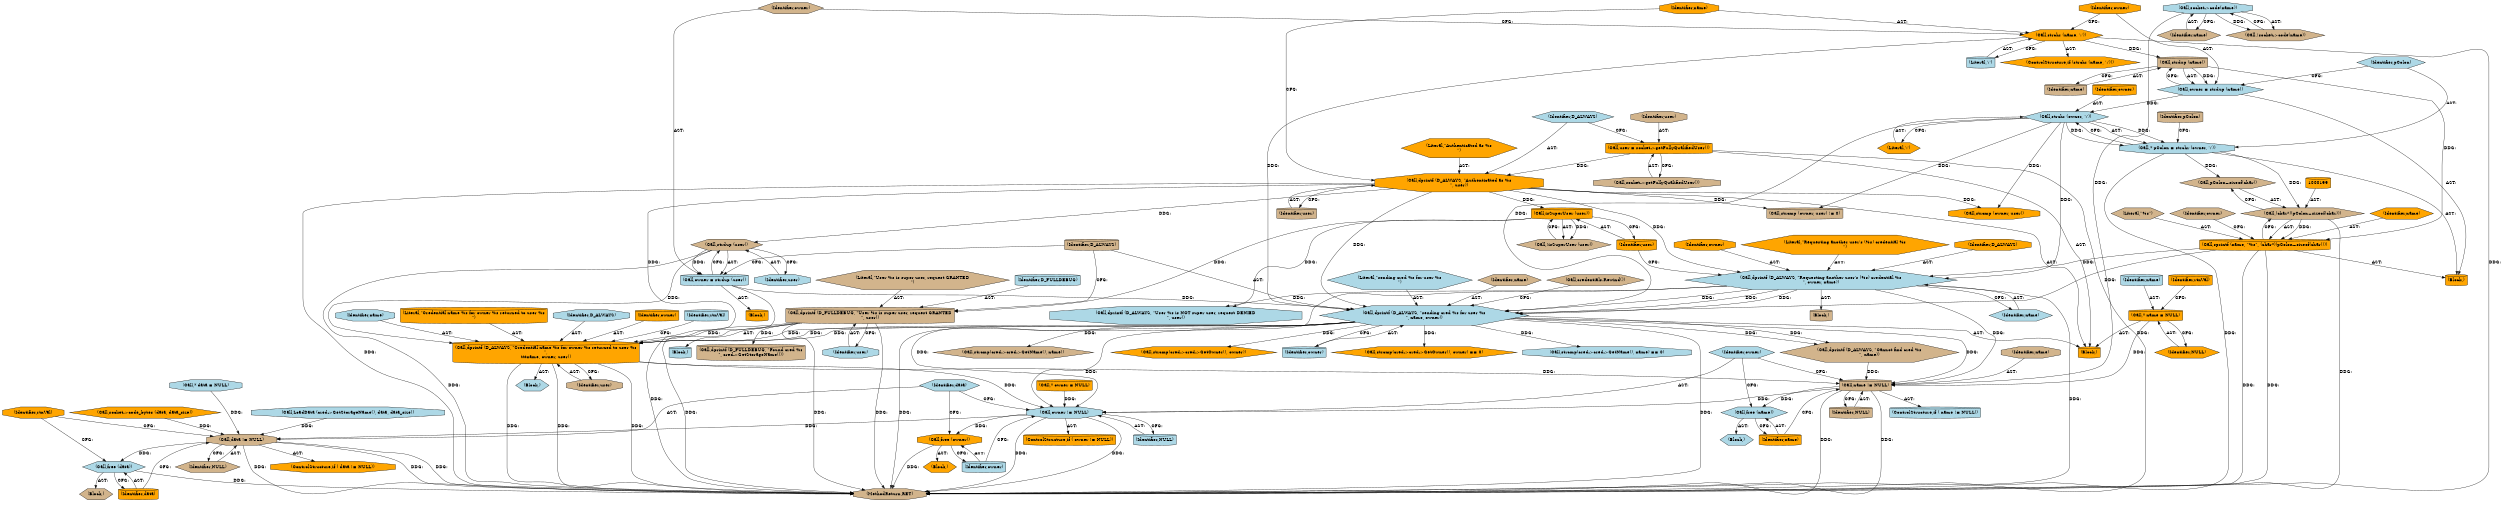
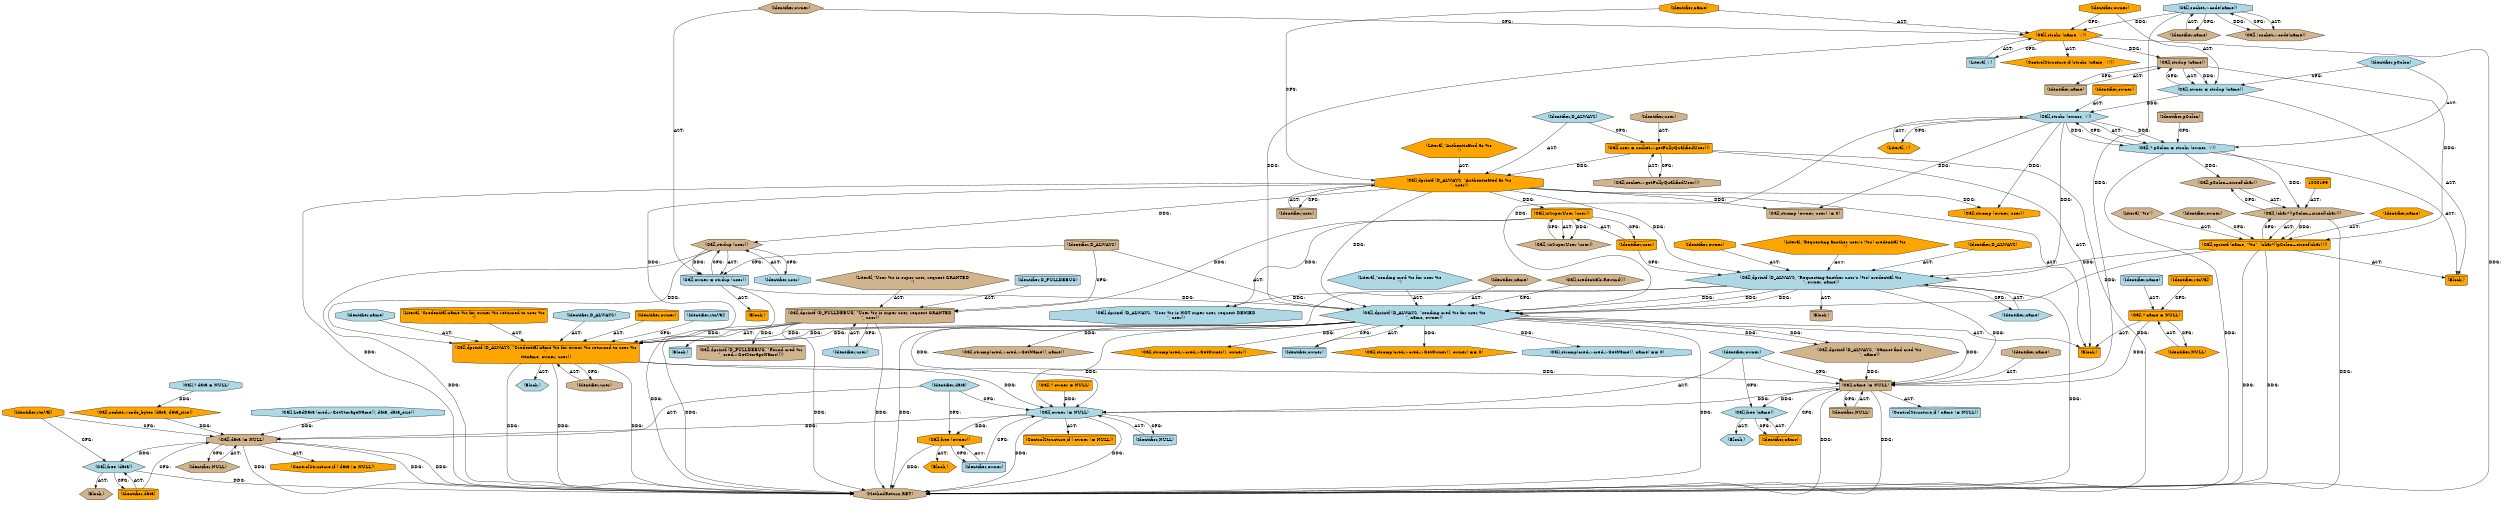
none -> (2132, 20)
(226, 410) -> (177, 398)
